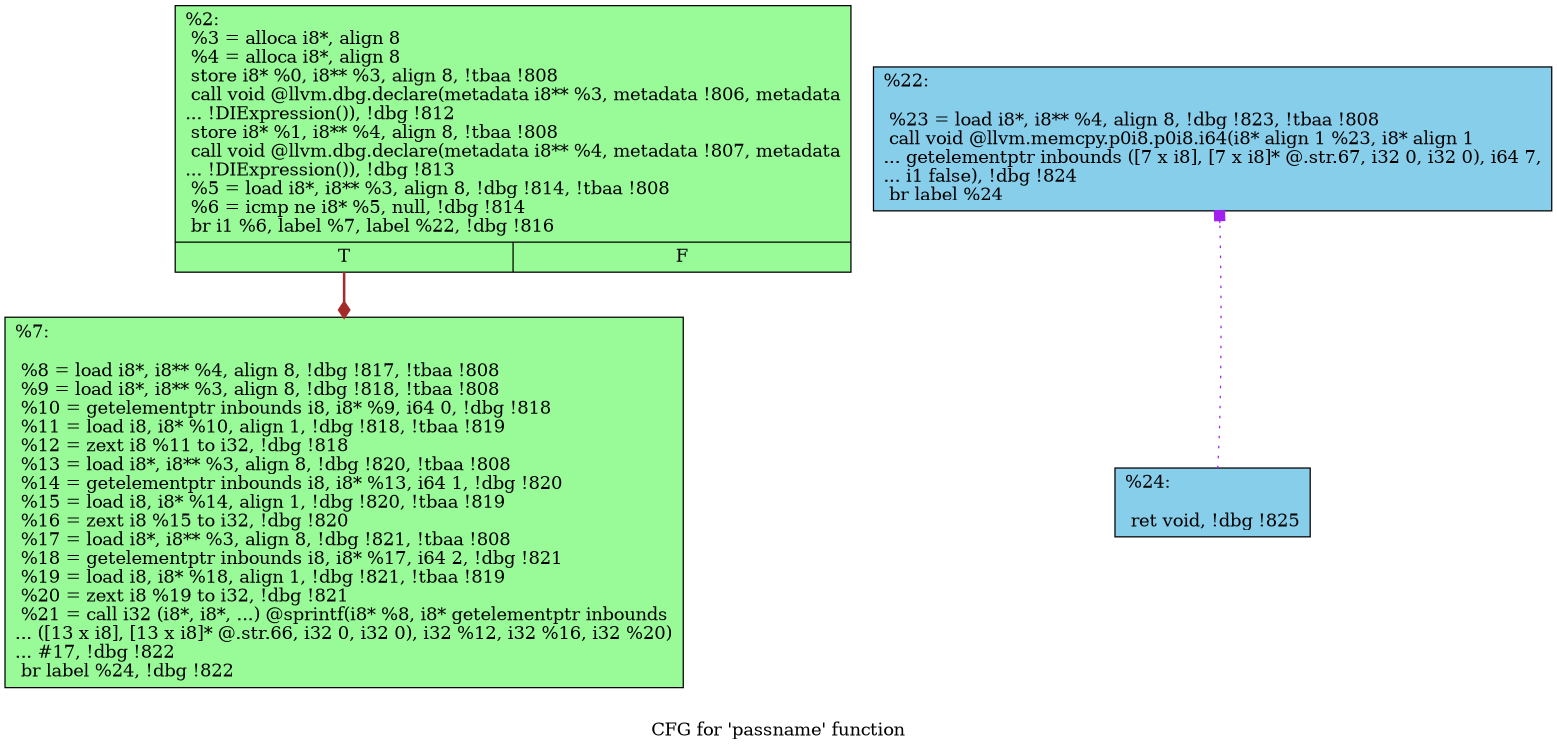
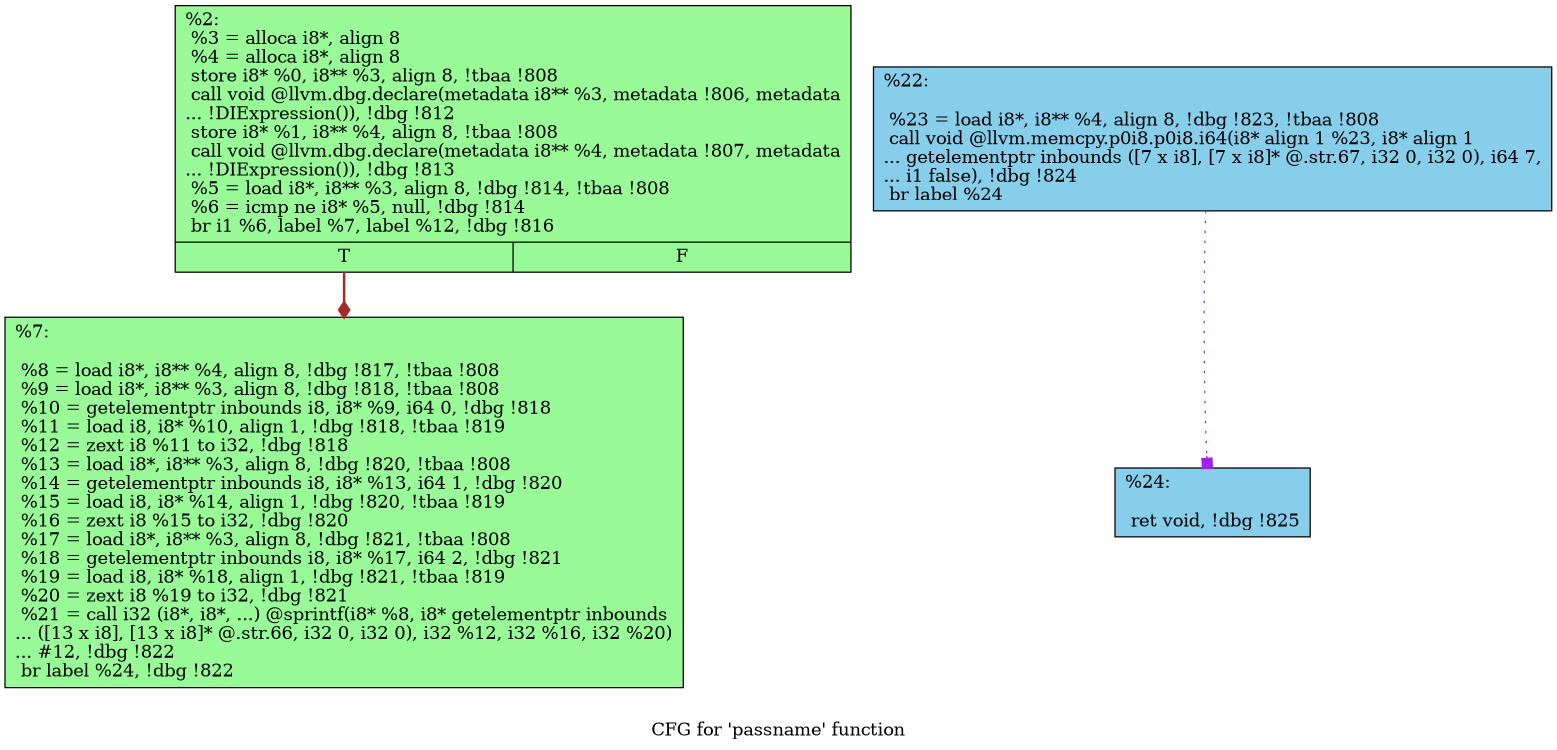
(370, 227) -> (370, 227)
(1221, 346) -> (1204, 333)
(95, 653) -> (95, 653)
